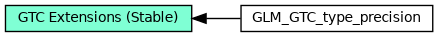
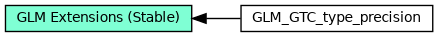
(99, 18) -> (99, 18)
